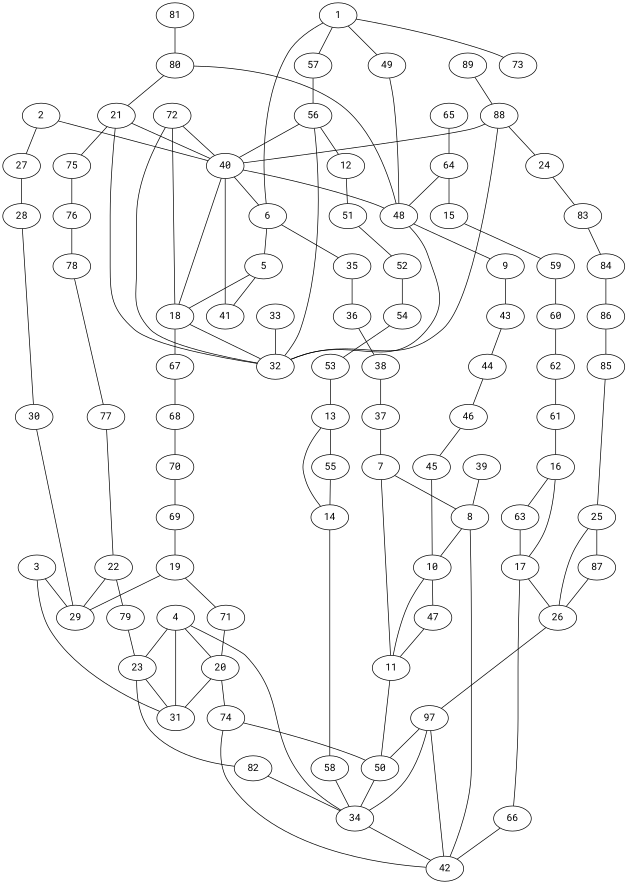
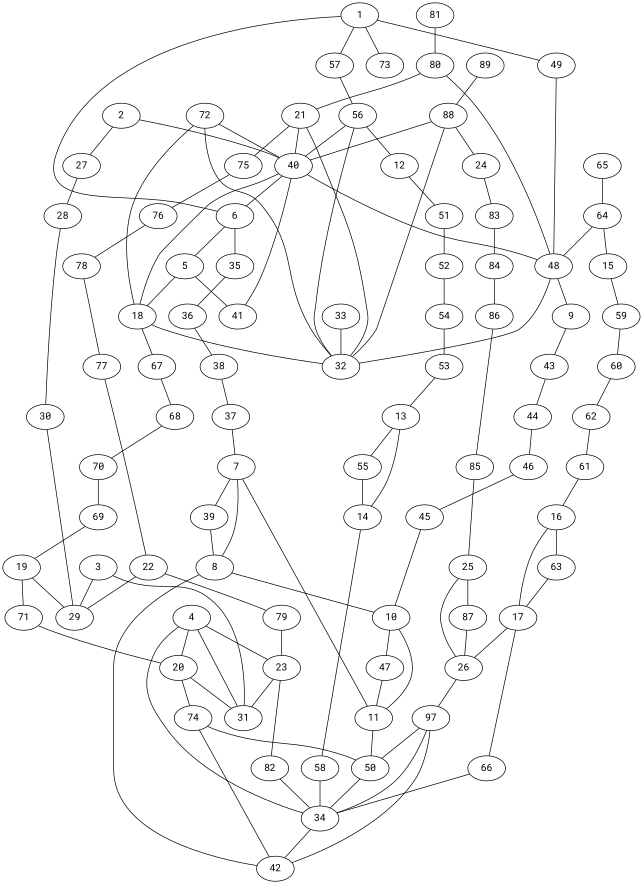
none -> (223, 492)
(479, 844) -> (413, 791)
